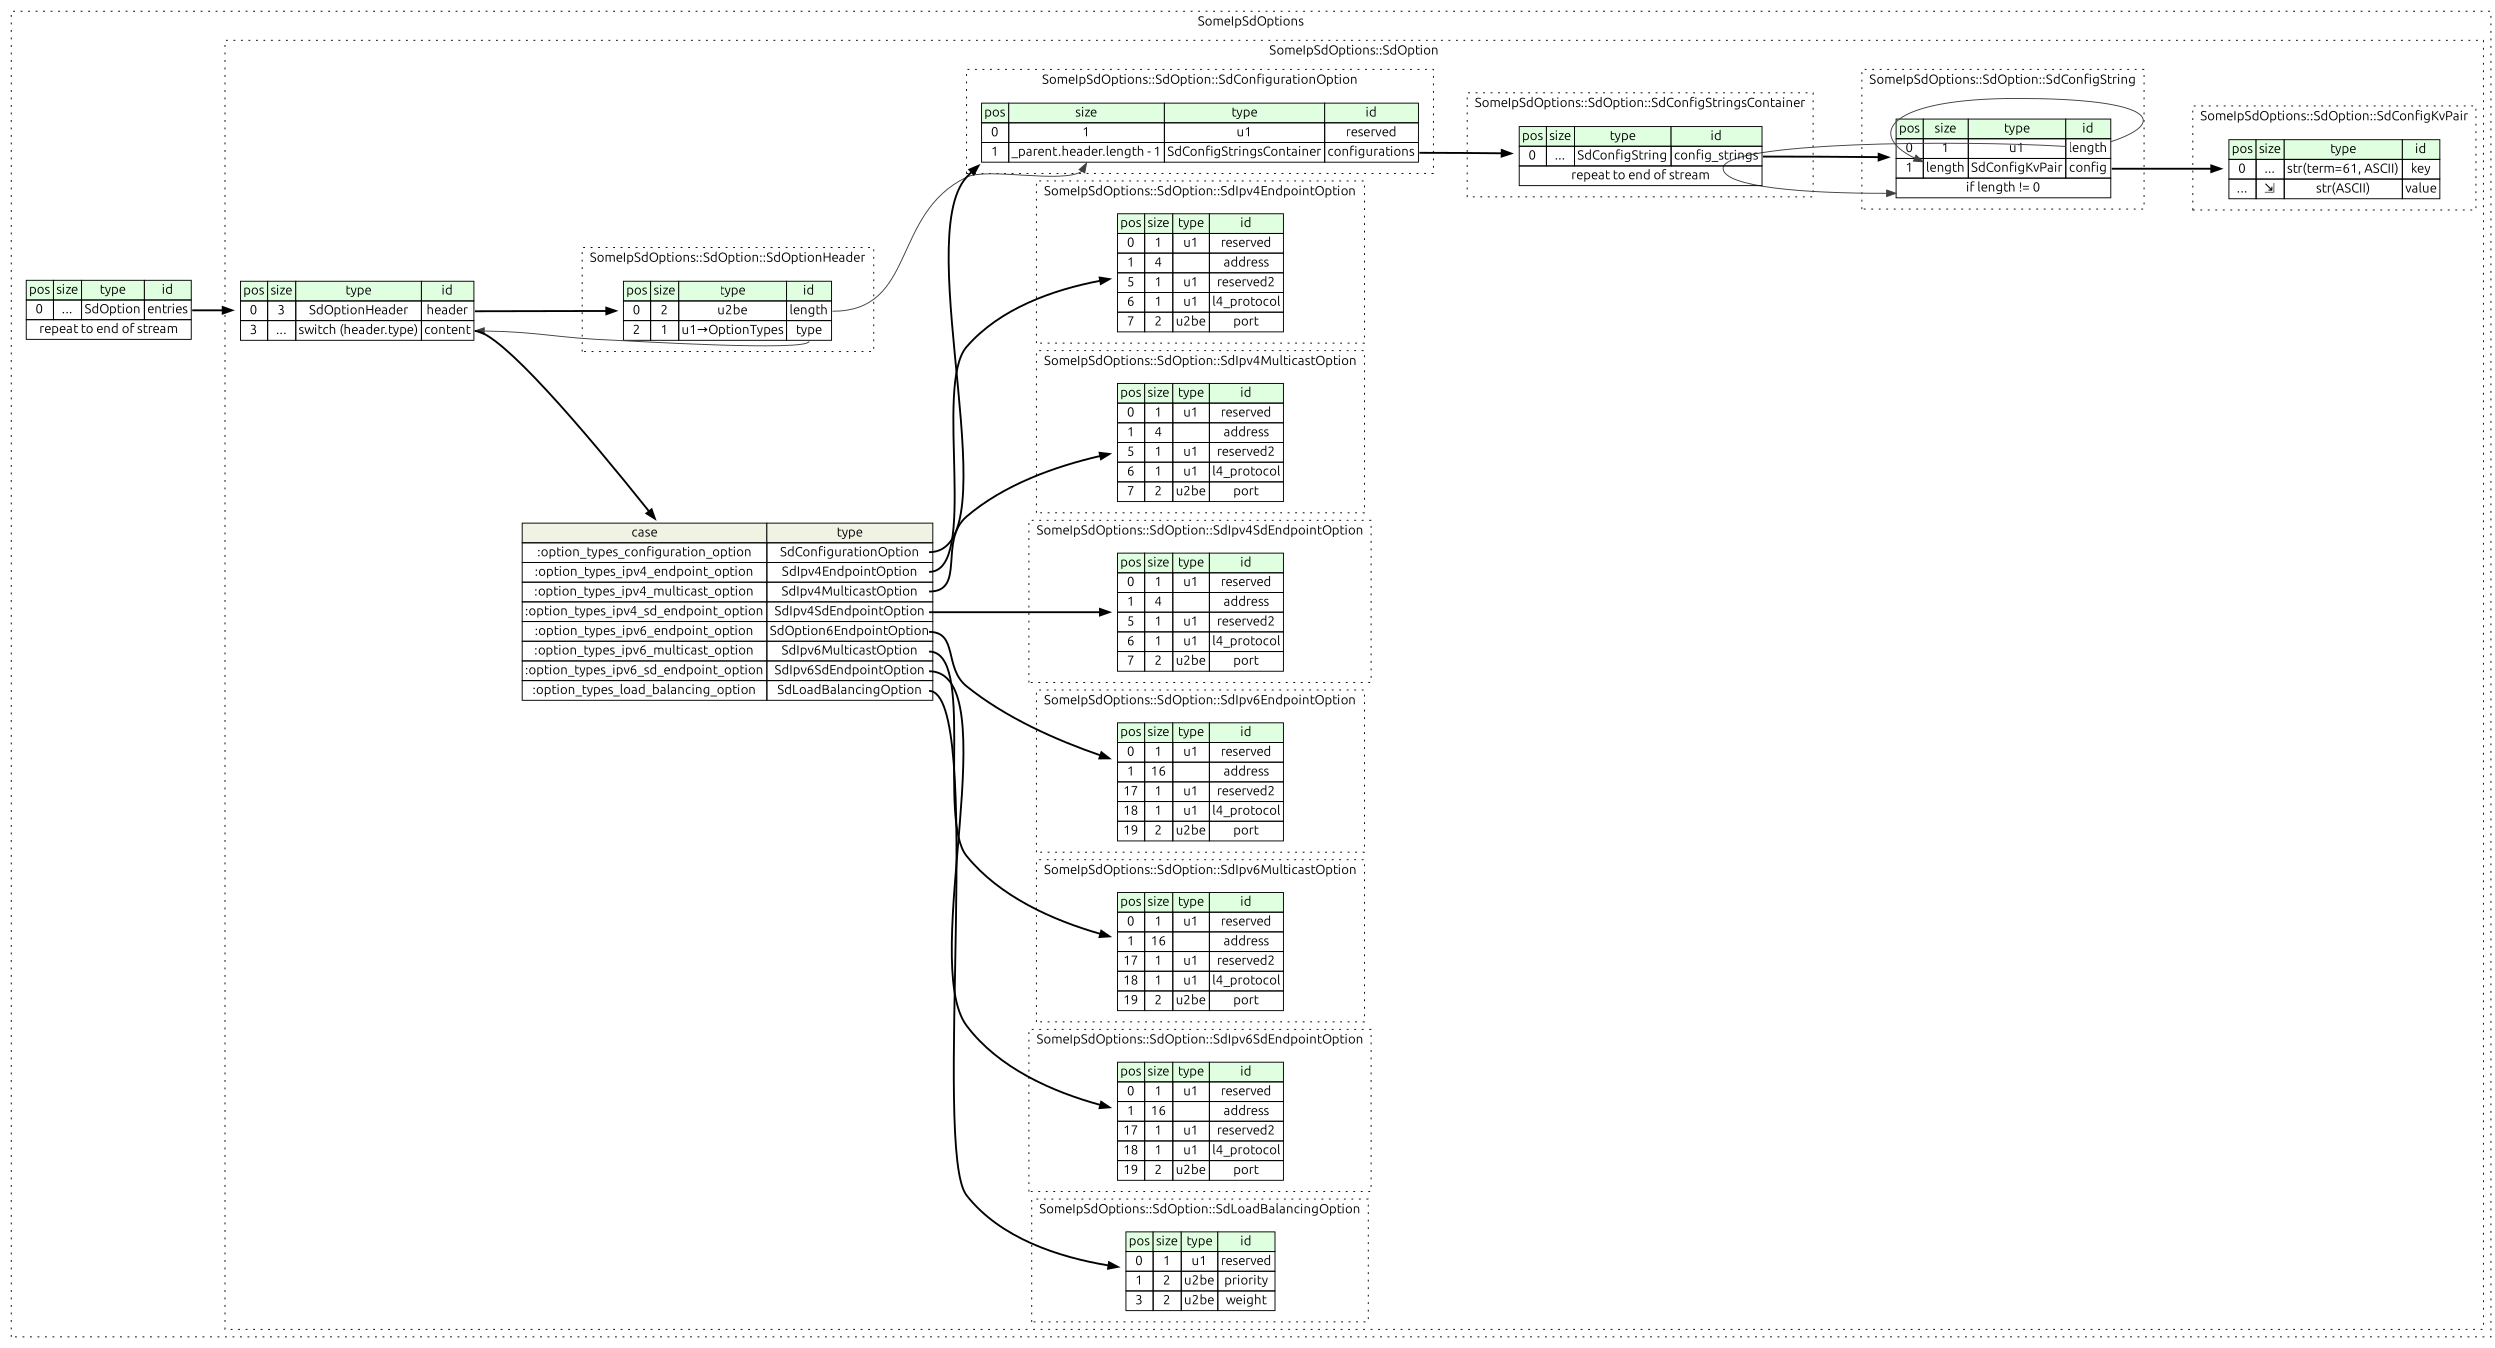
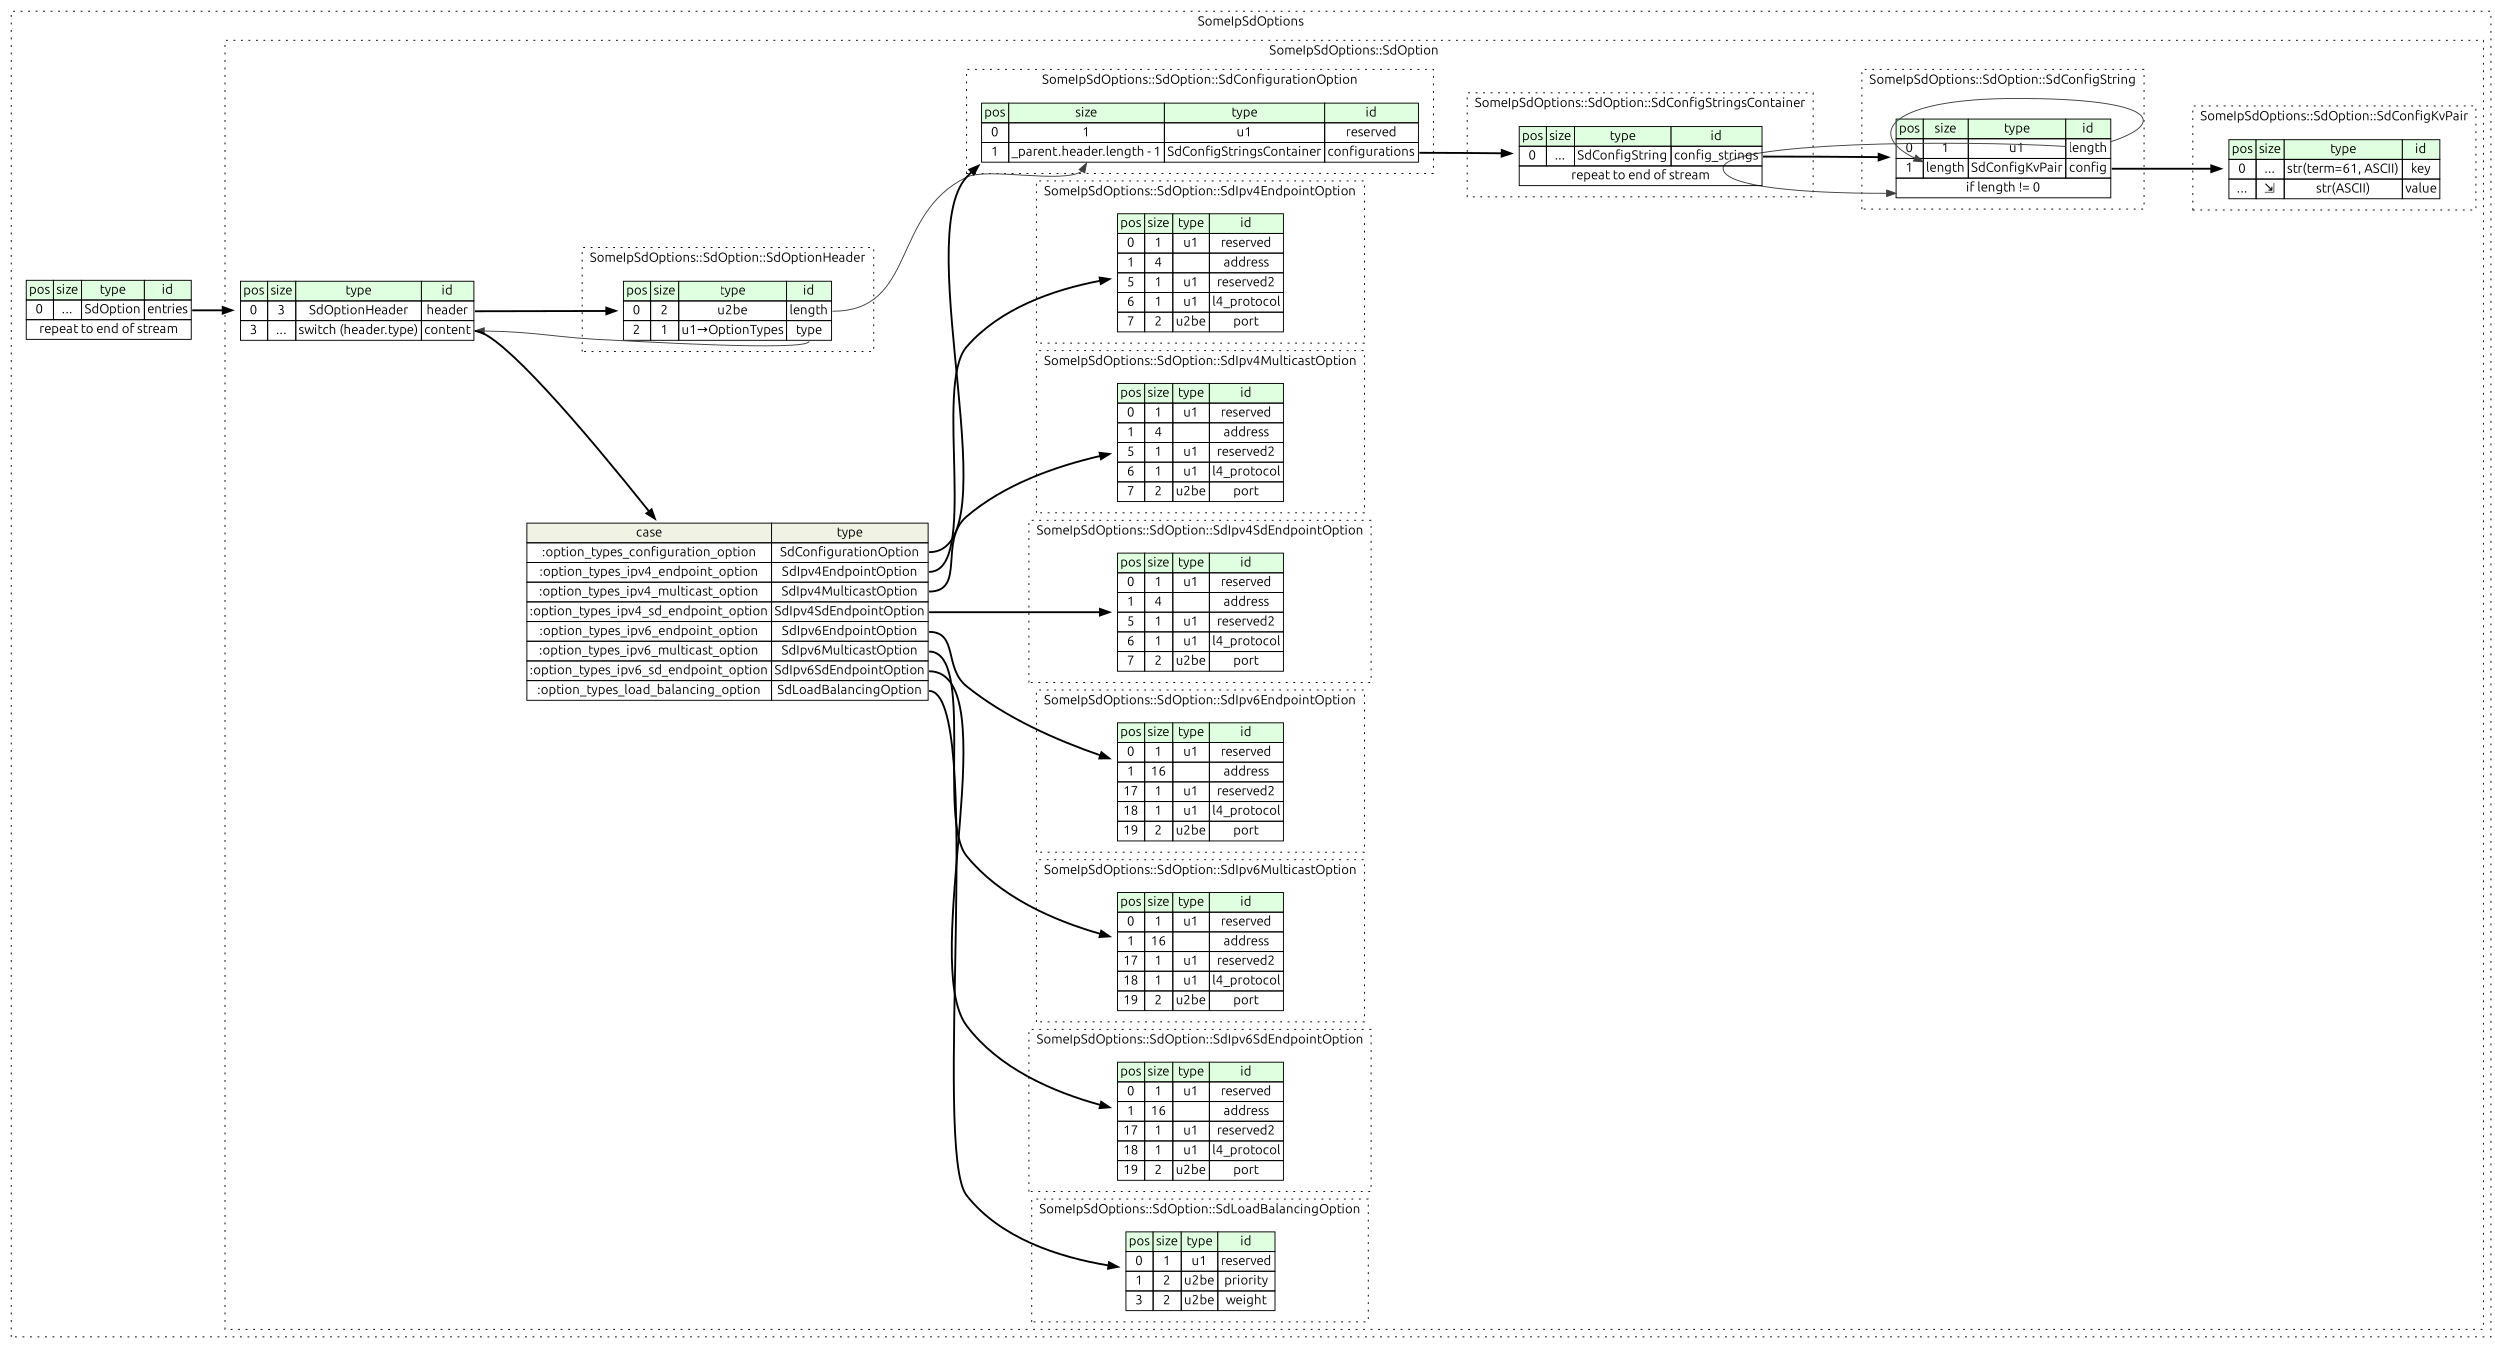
(850, 631) -> (850, 631)
